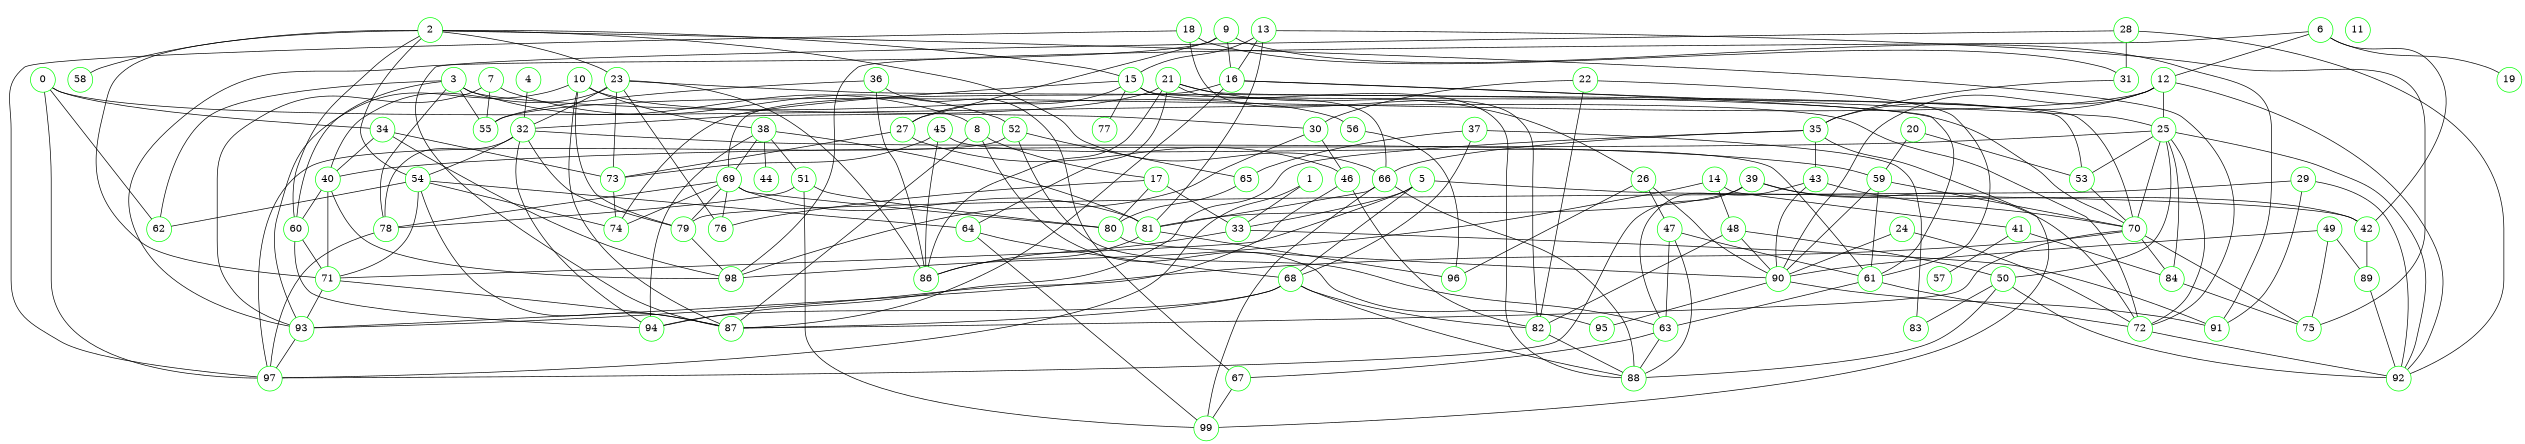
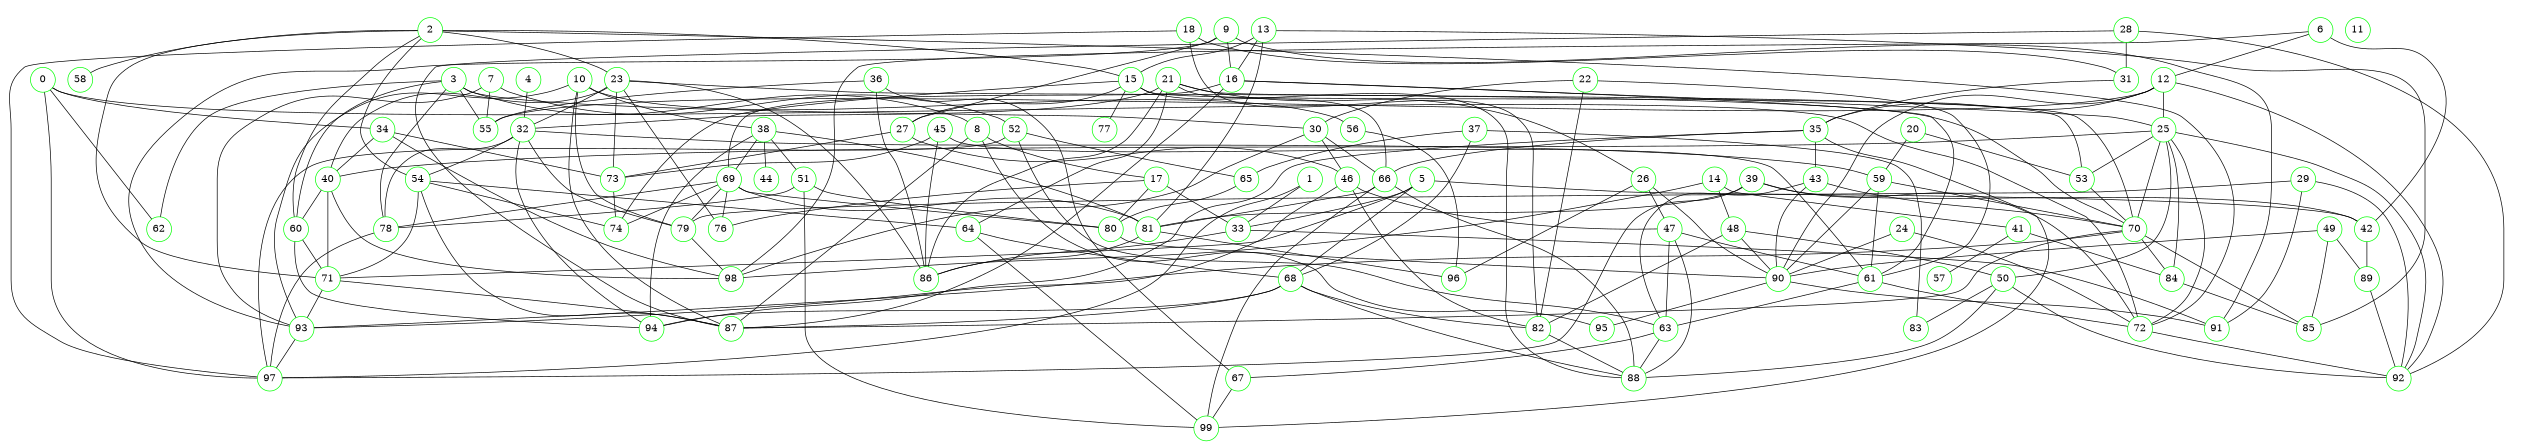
(919, 72) -> (1358, 160)
(2509, 80) -> none
(288, 204) -> none
none -> (1520, 223)
(2309, 329) -> (2309, 329)
